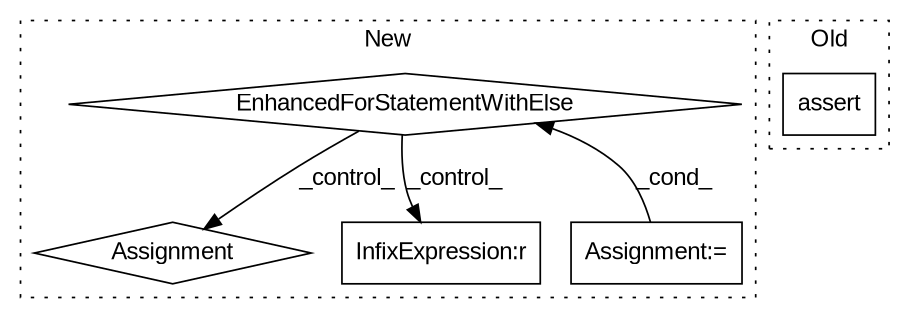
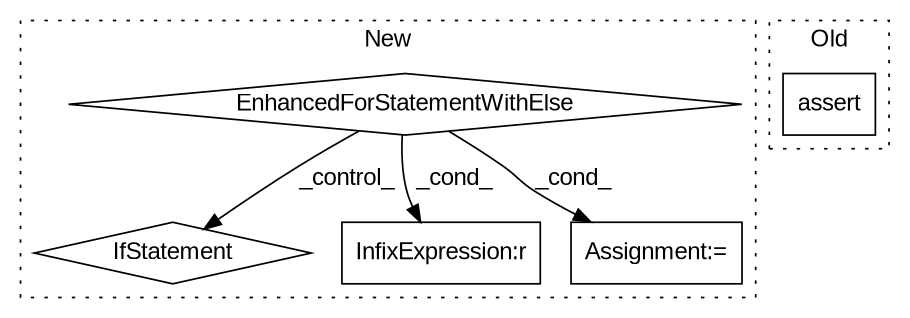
(615, 162) -> (512, 173)
(455, 179) -> (455, 179)
(173, 253) -> (173, 253)
